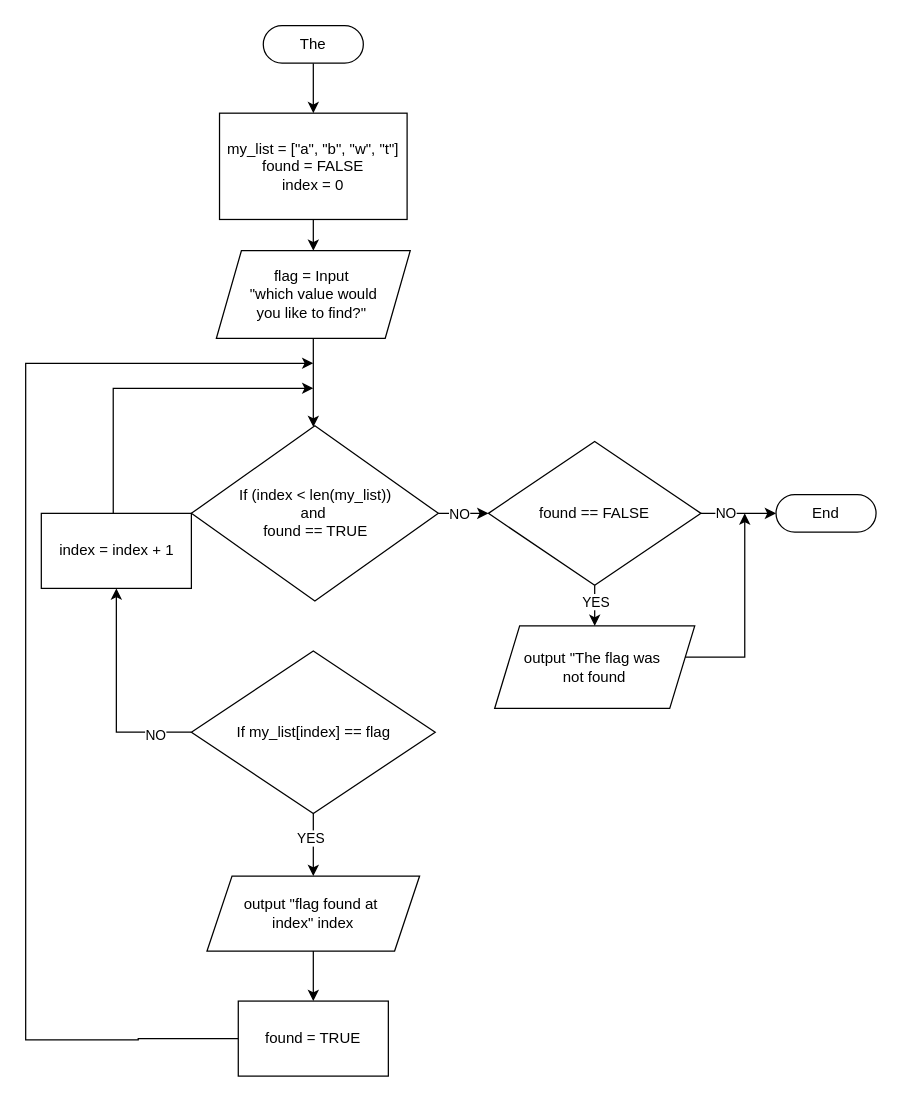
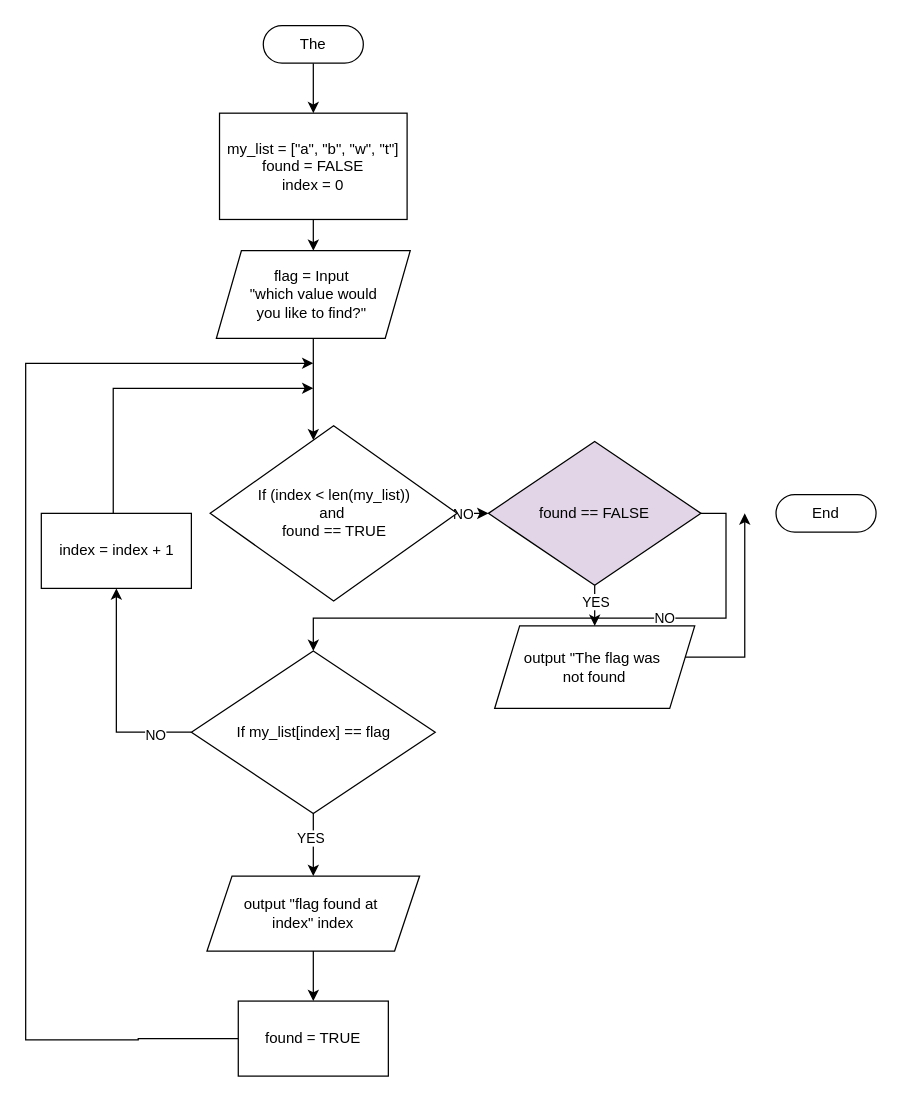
(315, 513) -> (333, 513)
(594, 513) -> (594, 513)
(740, 513) -> (566, 618)
